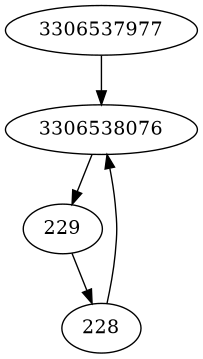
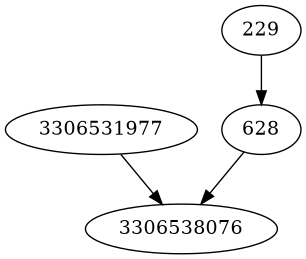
(101, 30) -> (101, 130)
(85, 173) -> none
(101, 328) -> (261, 130)
